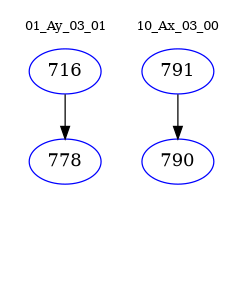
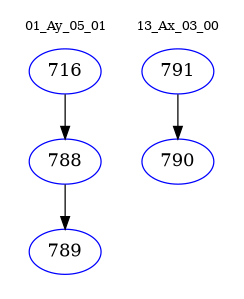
(66, 27) -> (66, 27)
(178, 27) -> (178, 27)
(65, 162) -> (65, 162)
none -> (65, 252)
